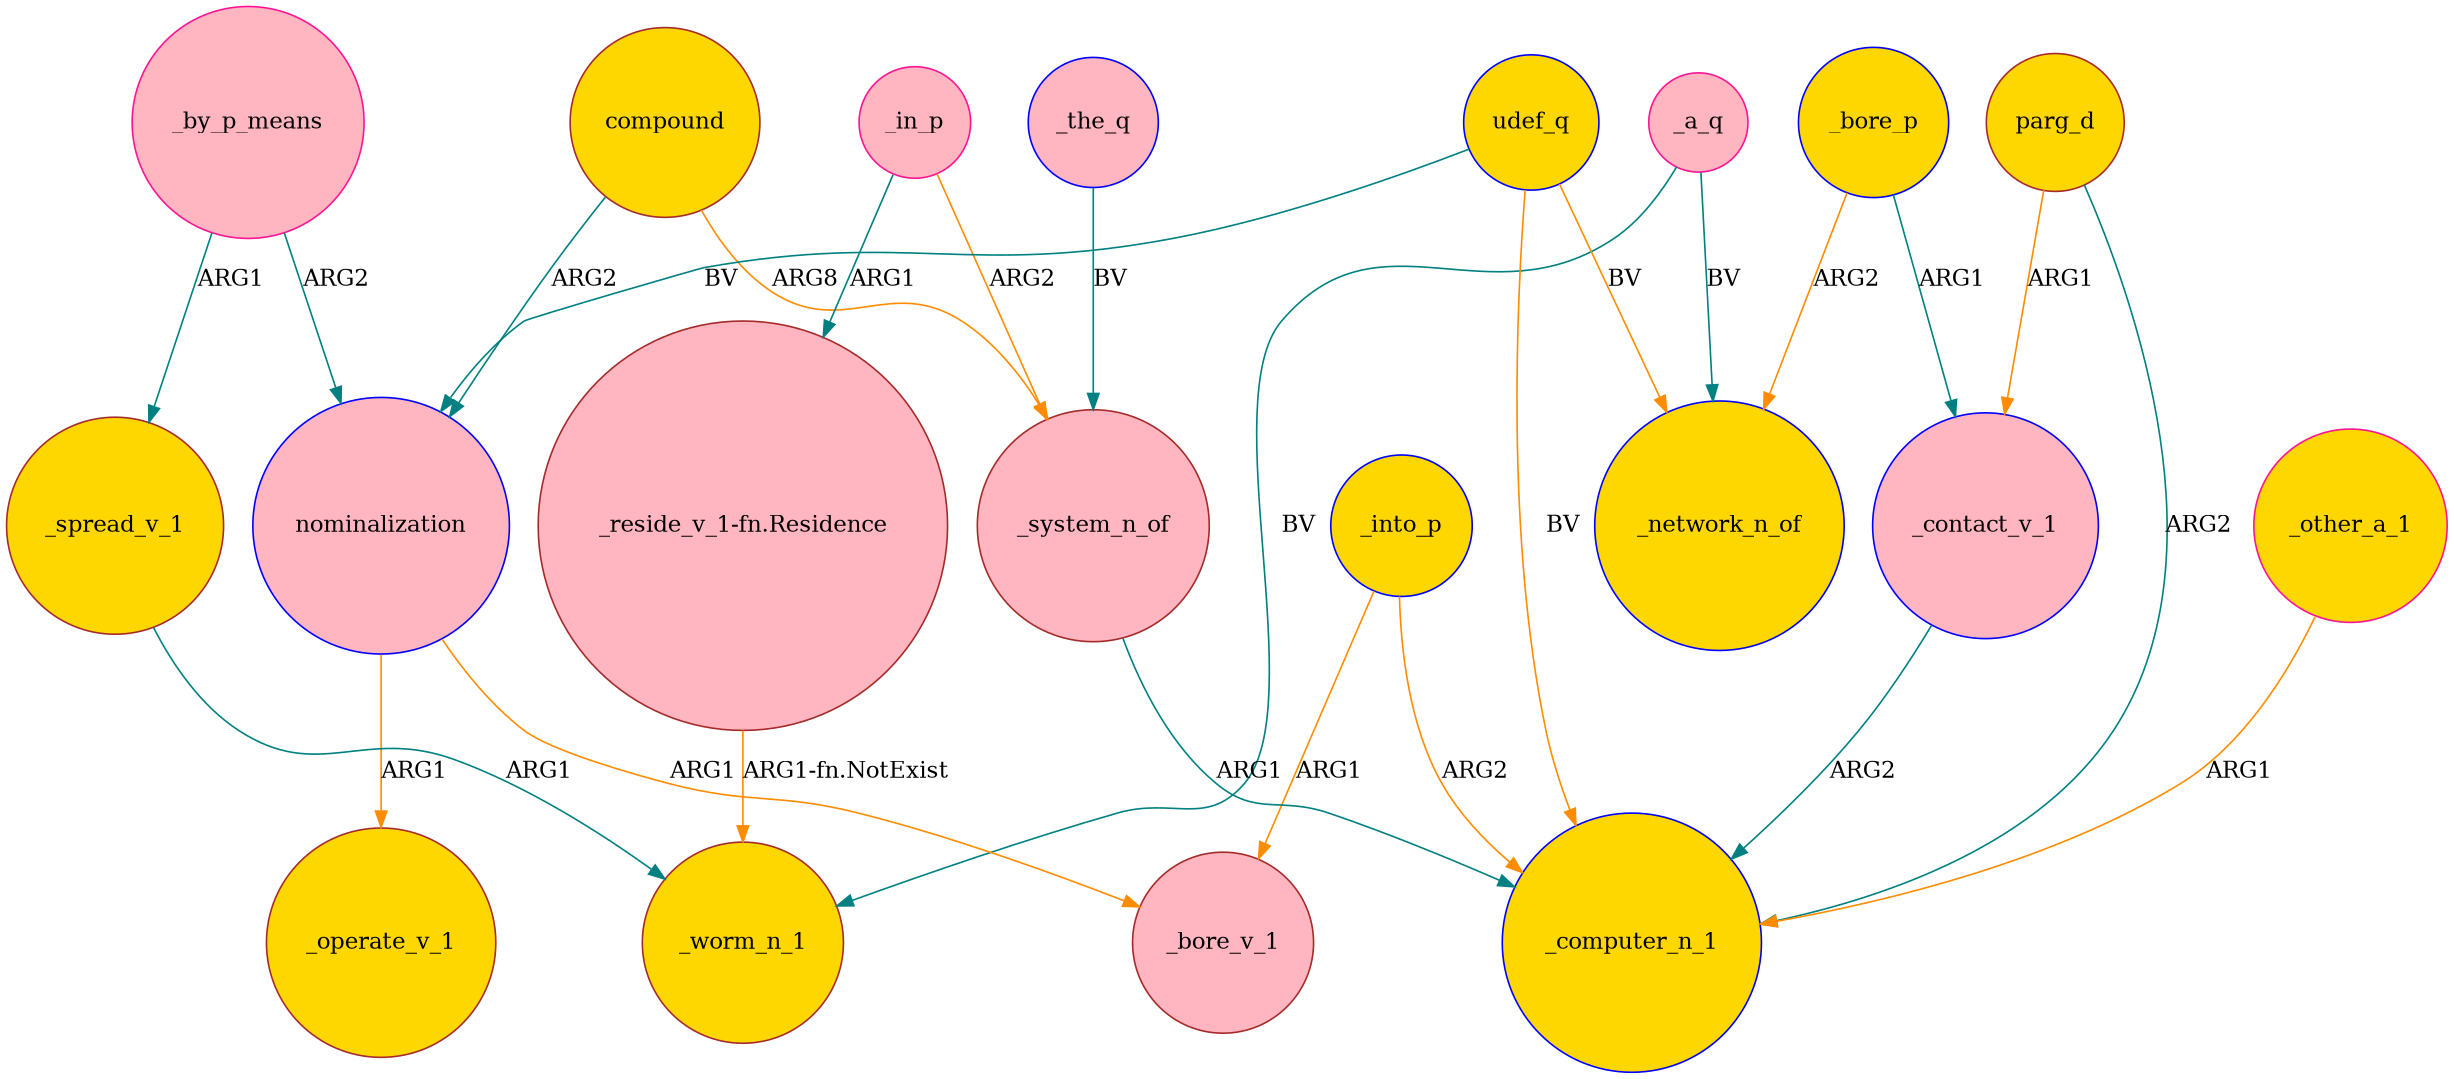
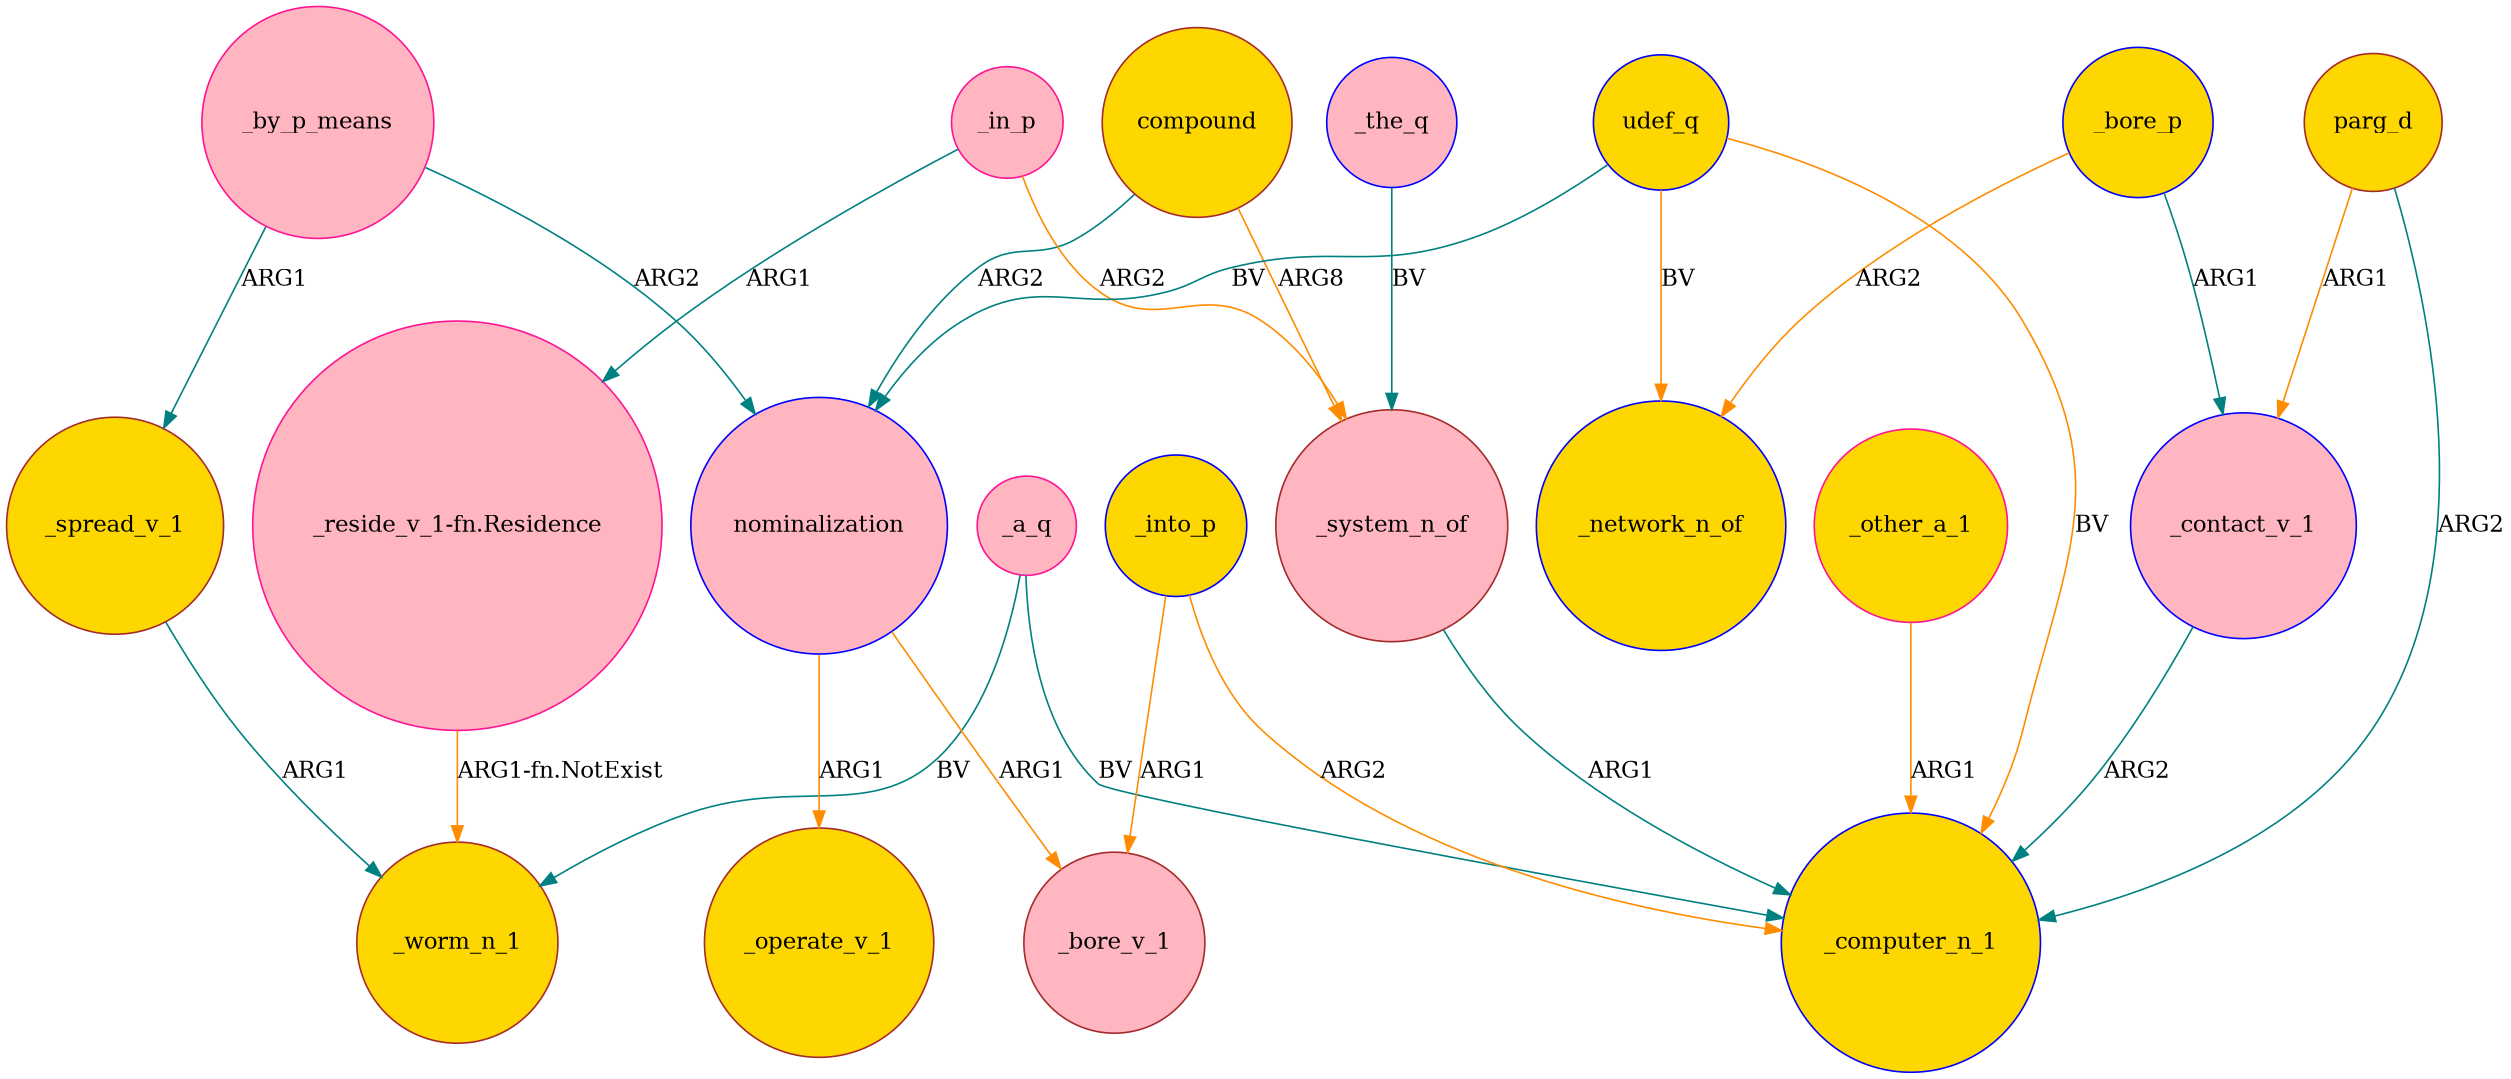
(1706, 278) -> (1321, 832)
(743, 526) -> (457, 526)
